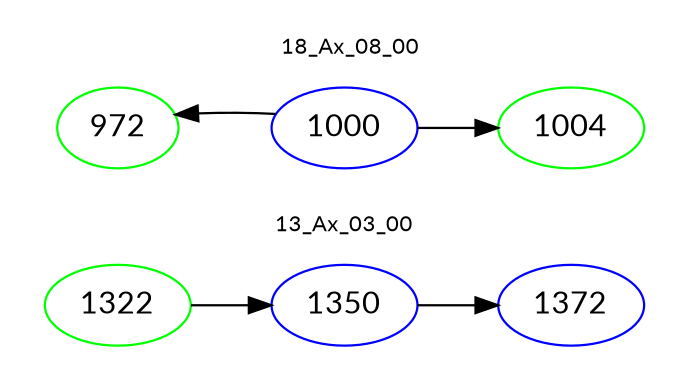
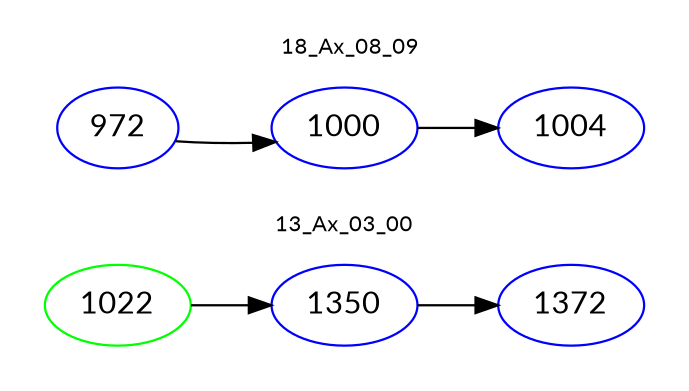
(351, 48) -> (351, 48)
(237, 113) -> (214, 143)
(118, 128) -> (118, 128)
(571, 128) -> (571, 128)
(118, 305) -> (118, 305)
